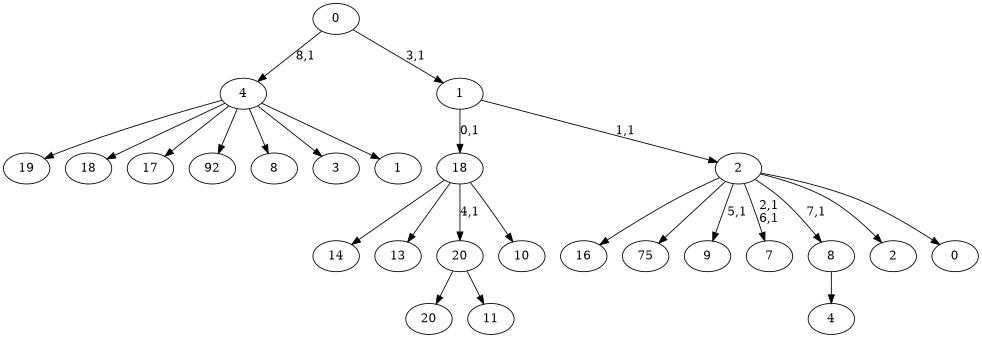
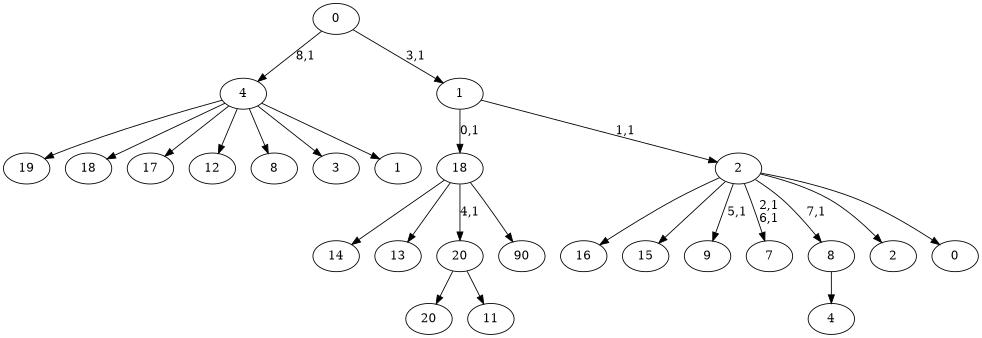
(212, 169) -> (212, 169)
(522, 256) -> (522, 256)
(646, 256) -> (646, 256)
